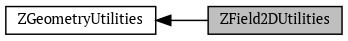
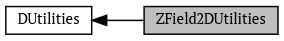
(81, 20) -> (49, 20)
